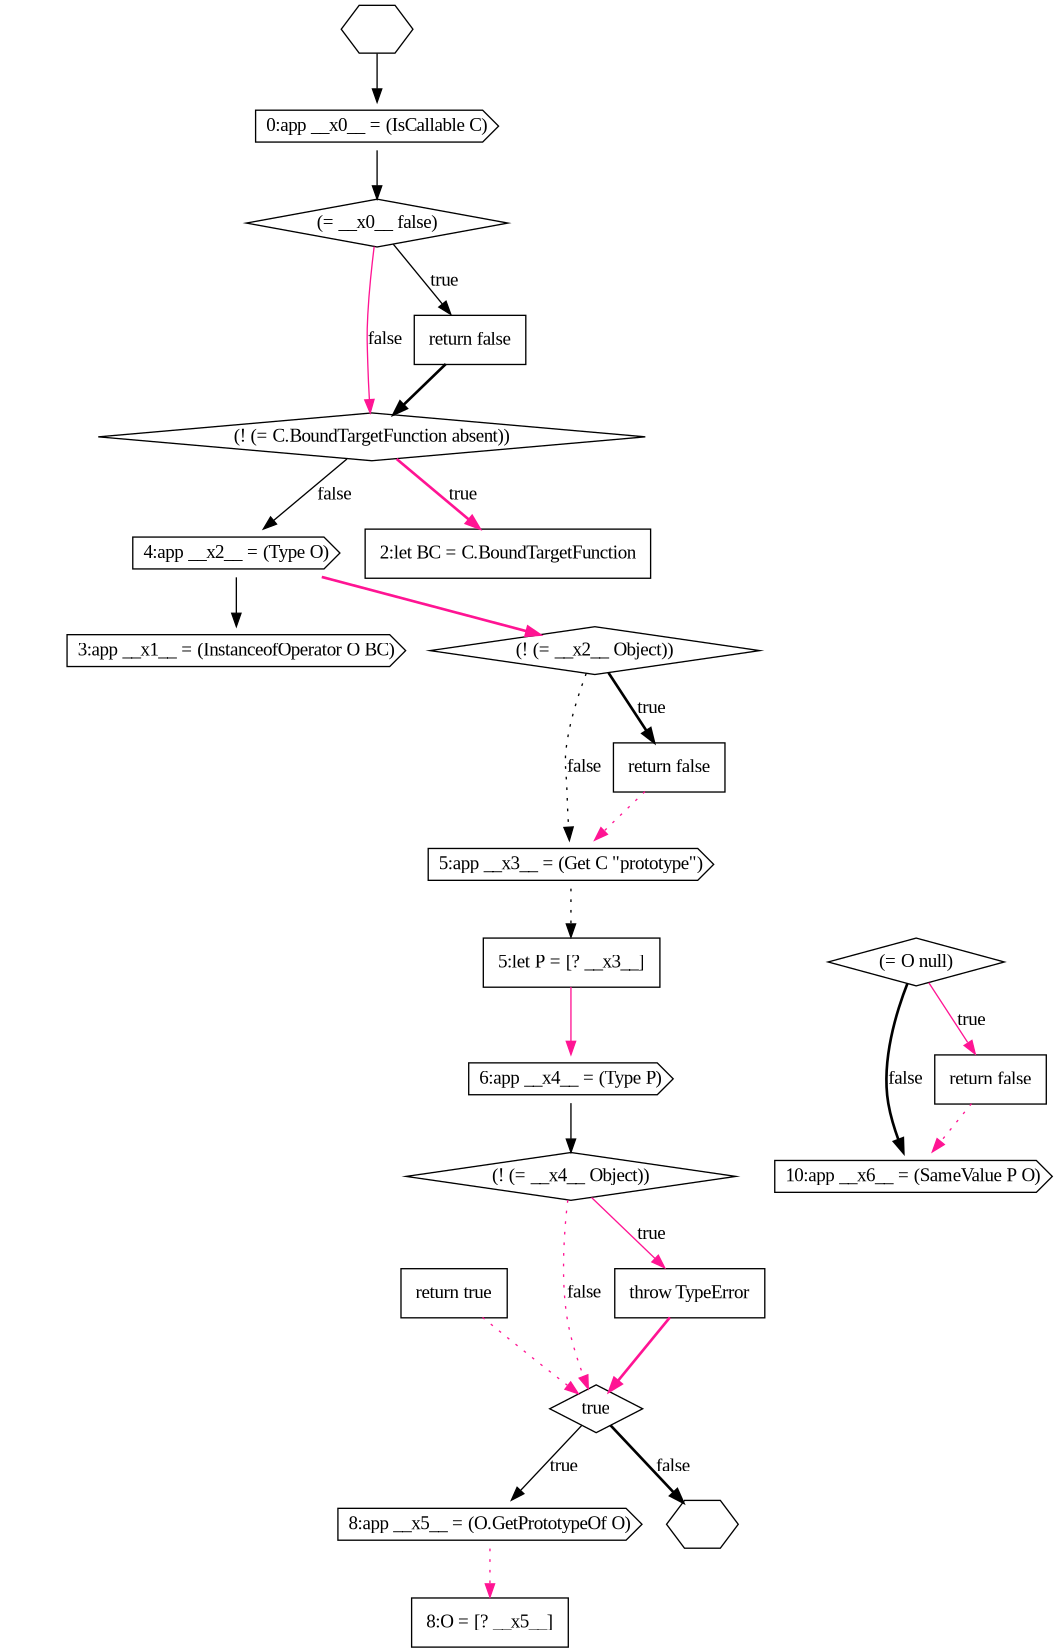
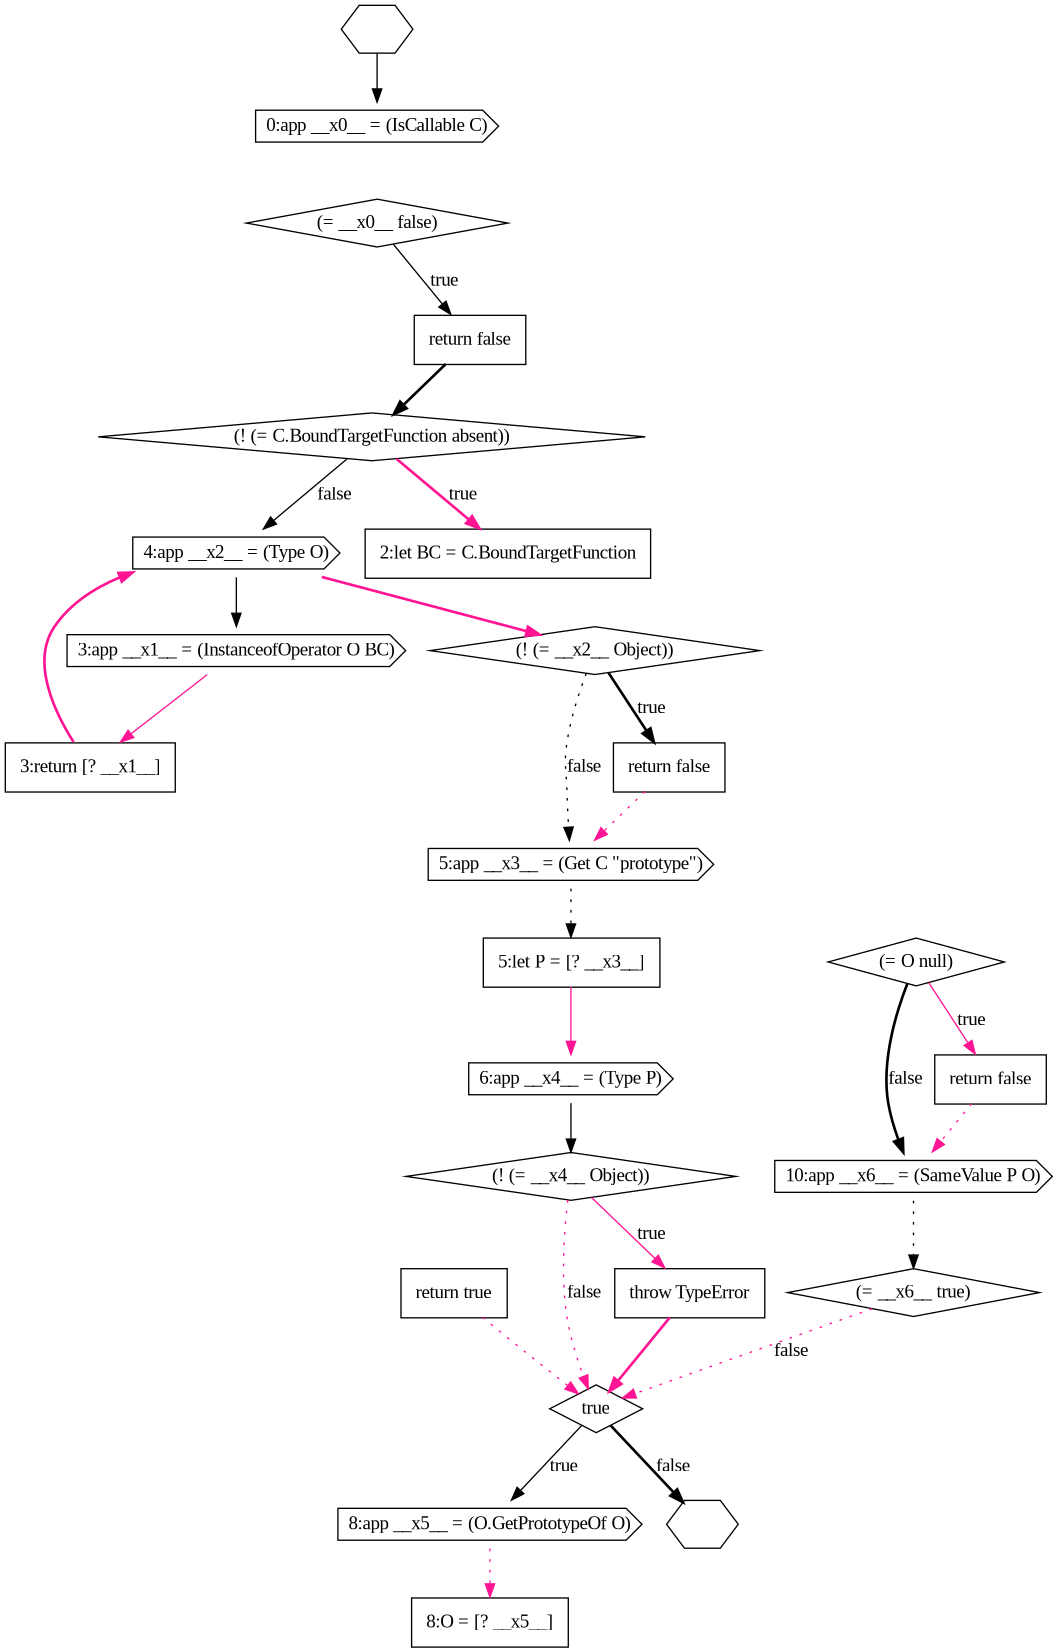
(377, 168) -> none
(367, 323) -> none
none -> (90, 767)
none -> (914, 1293)
